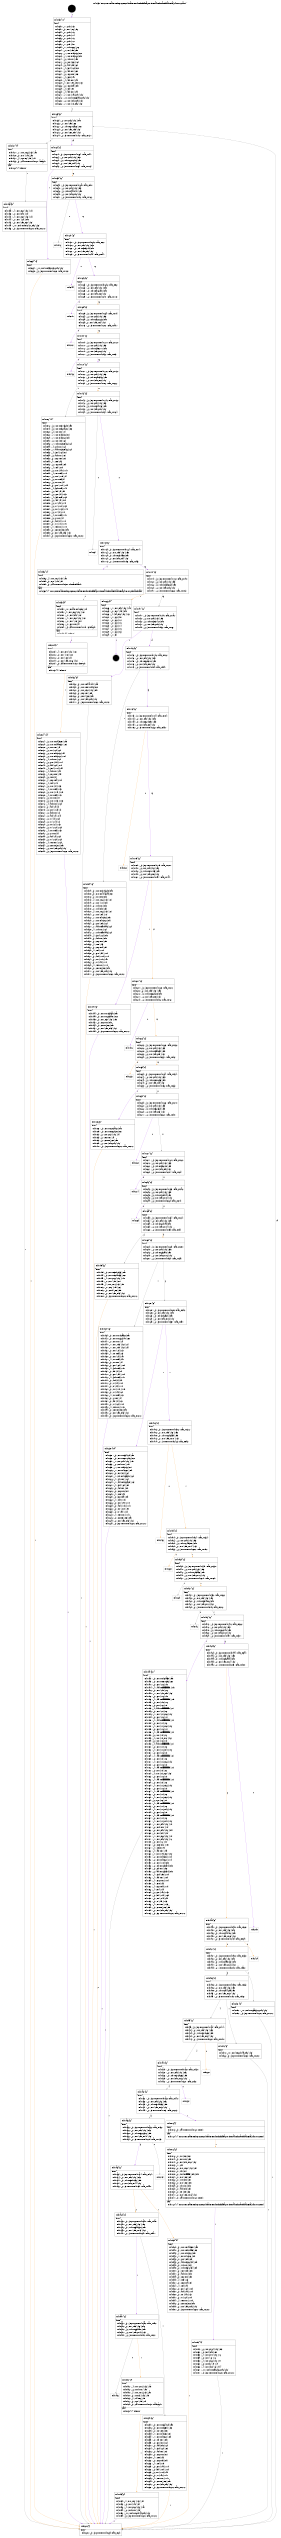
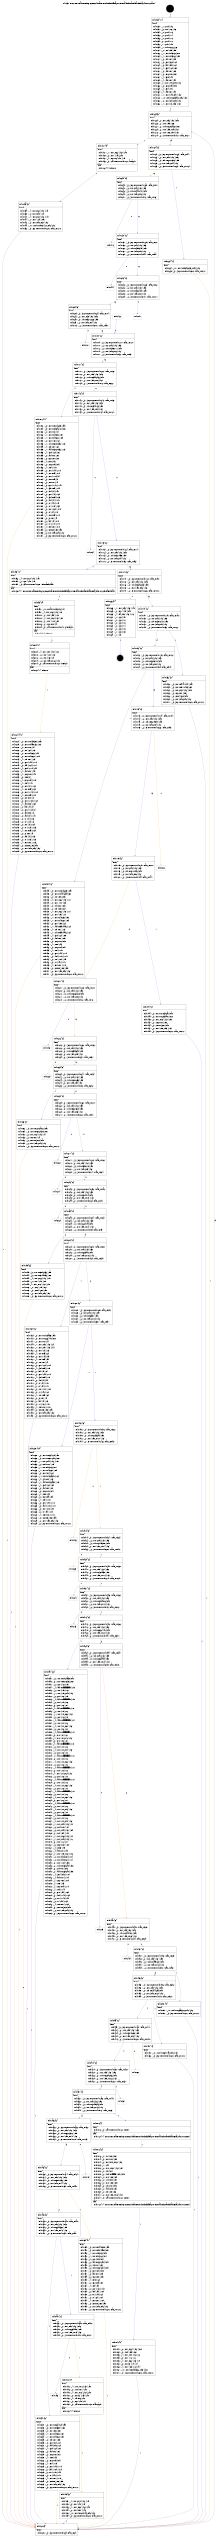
(75, 363) -> (116, 326)
